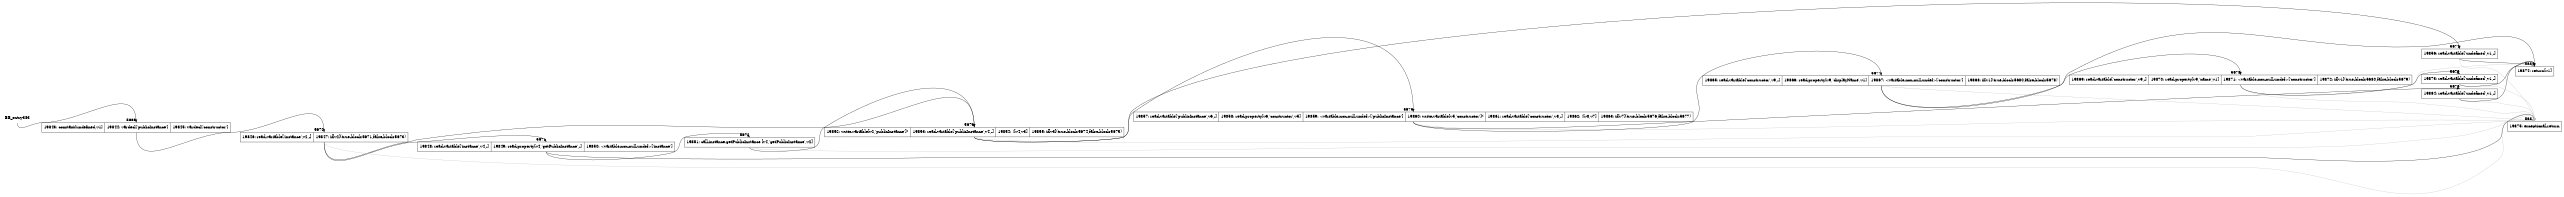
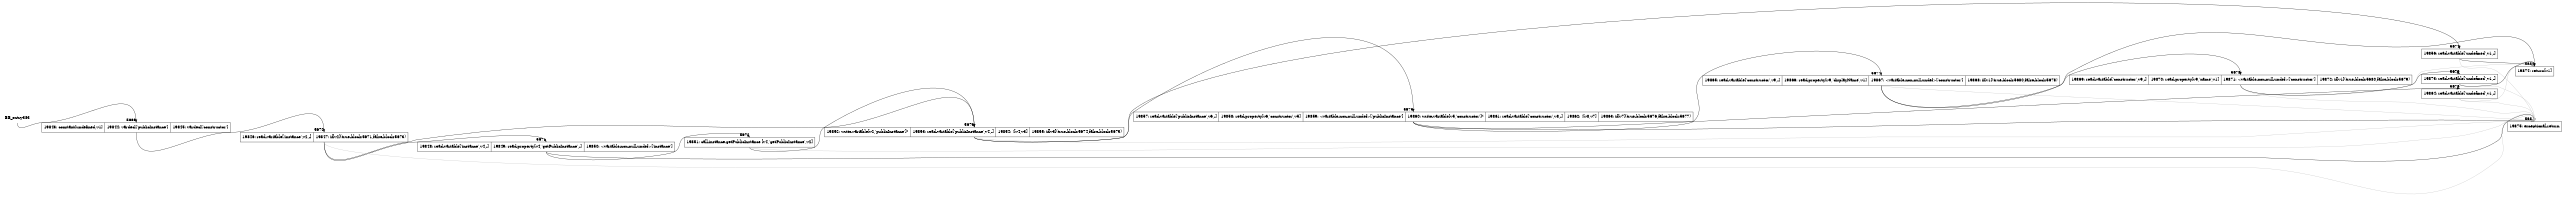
(2504, 91) -> (2504, 91)
(1972, 124) -> (1972, 124)
